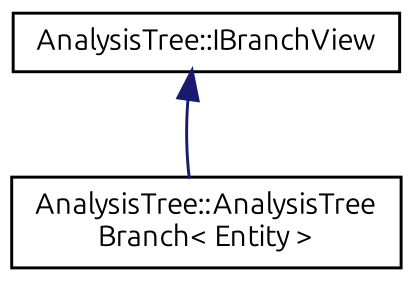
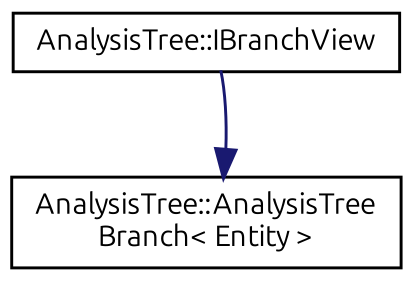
(187, 139) -> (226, 109)
